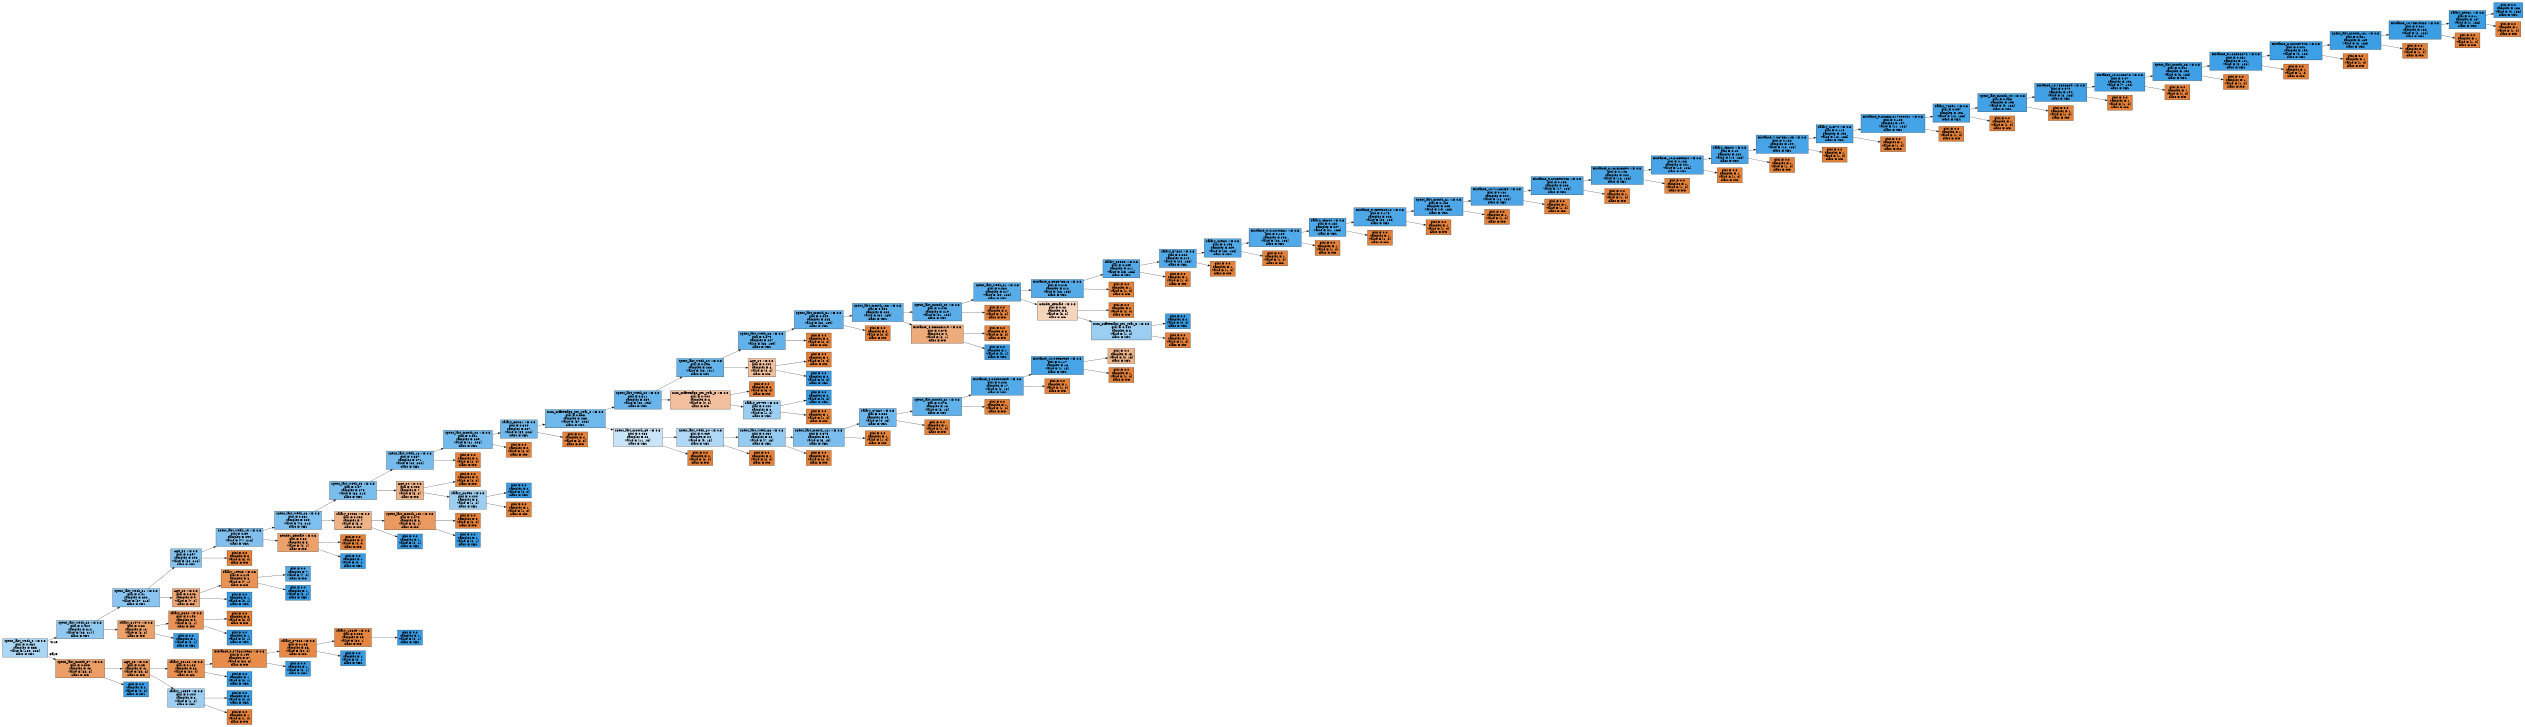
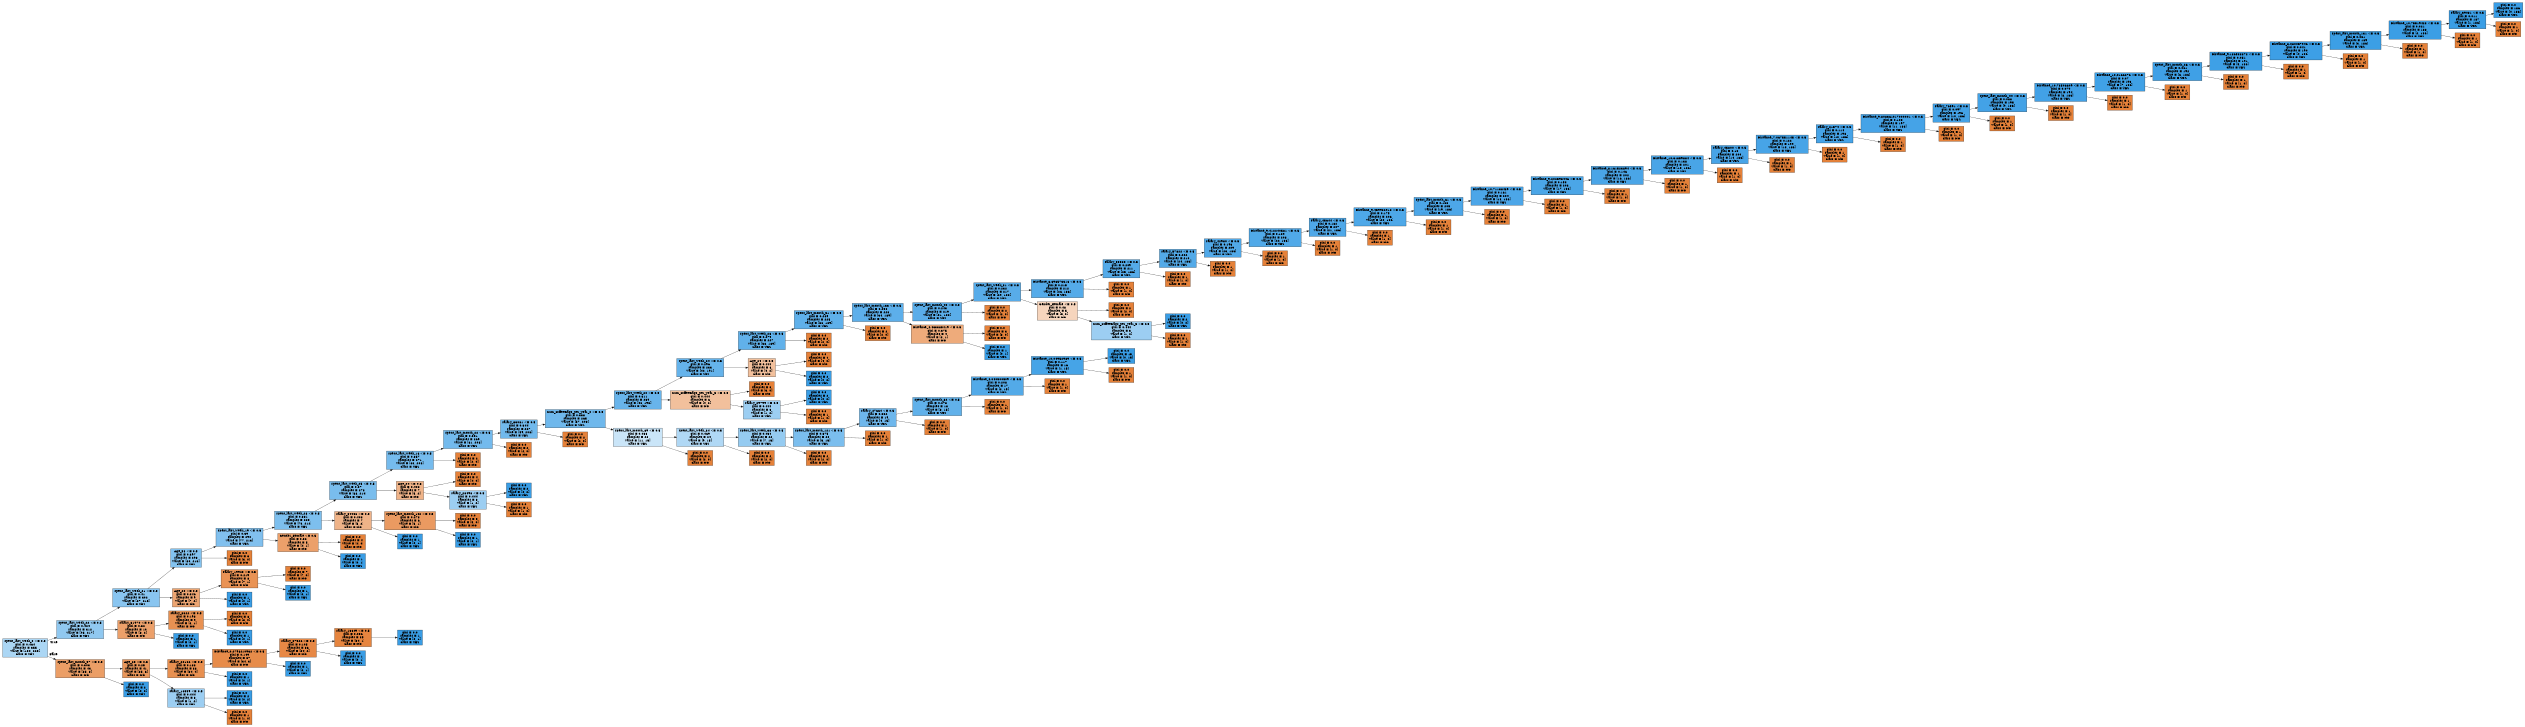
(1121, 356) -> (1121, 356)
(298, 574) -> (298, 574)
